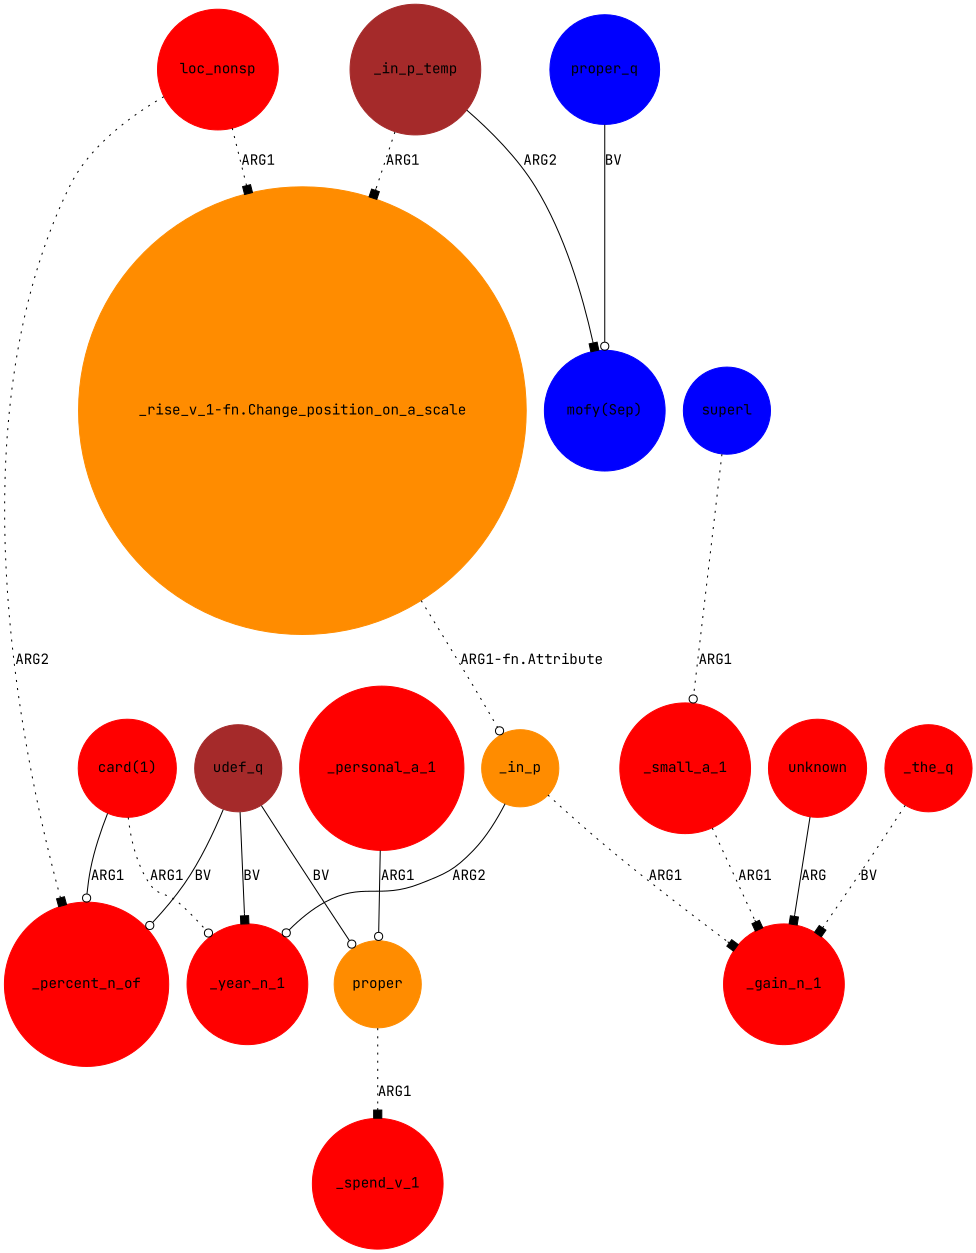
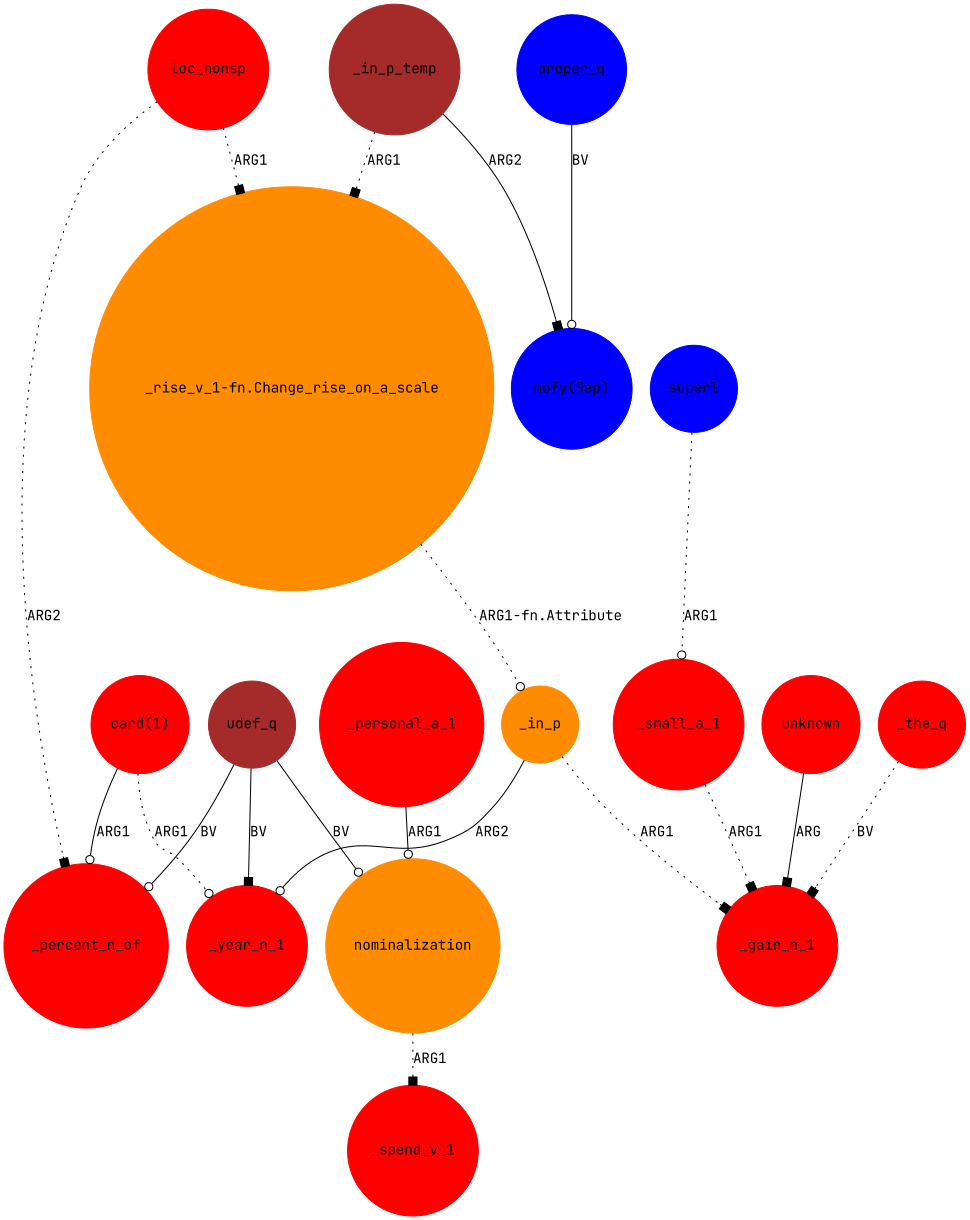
(302, 411) -> (292, 389)
(378, 984) -> (413, 946)
